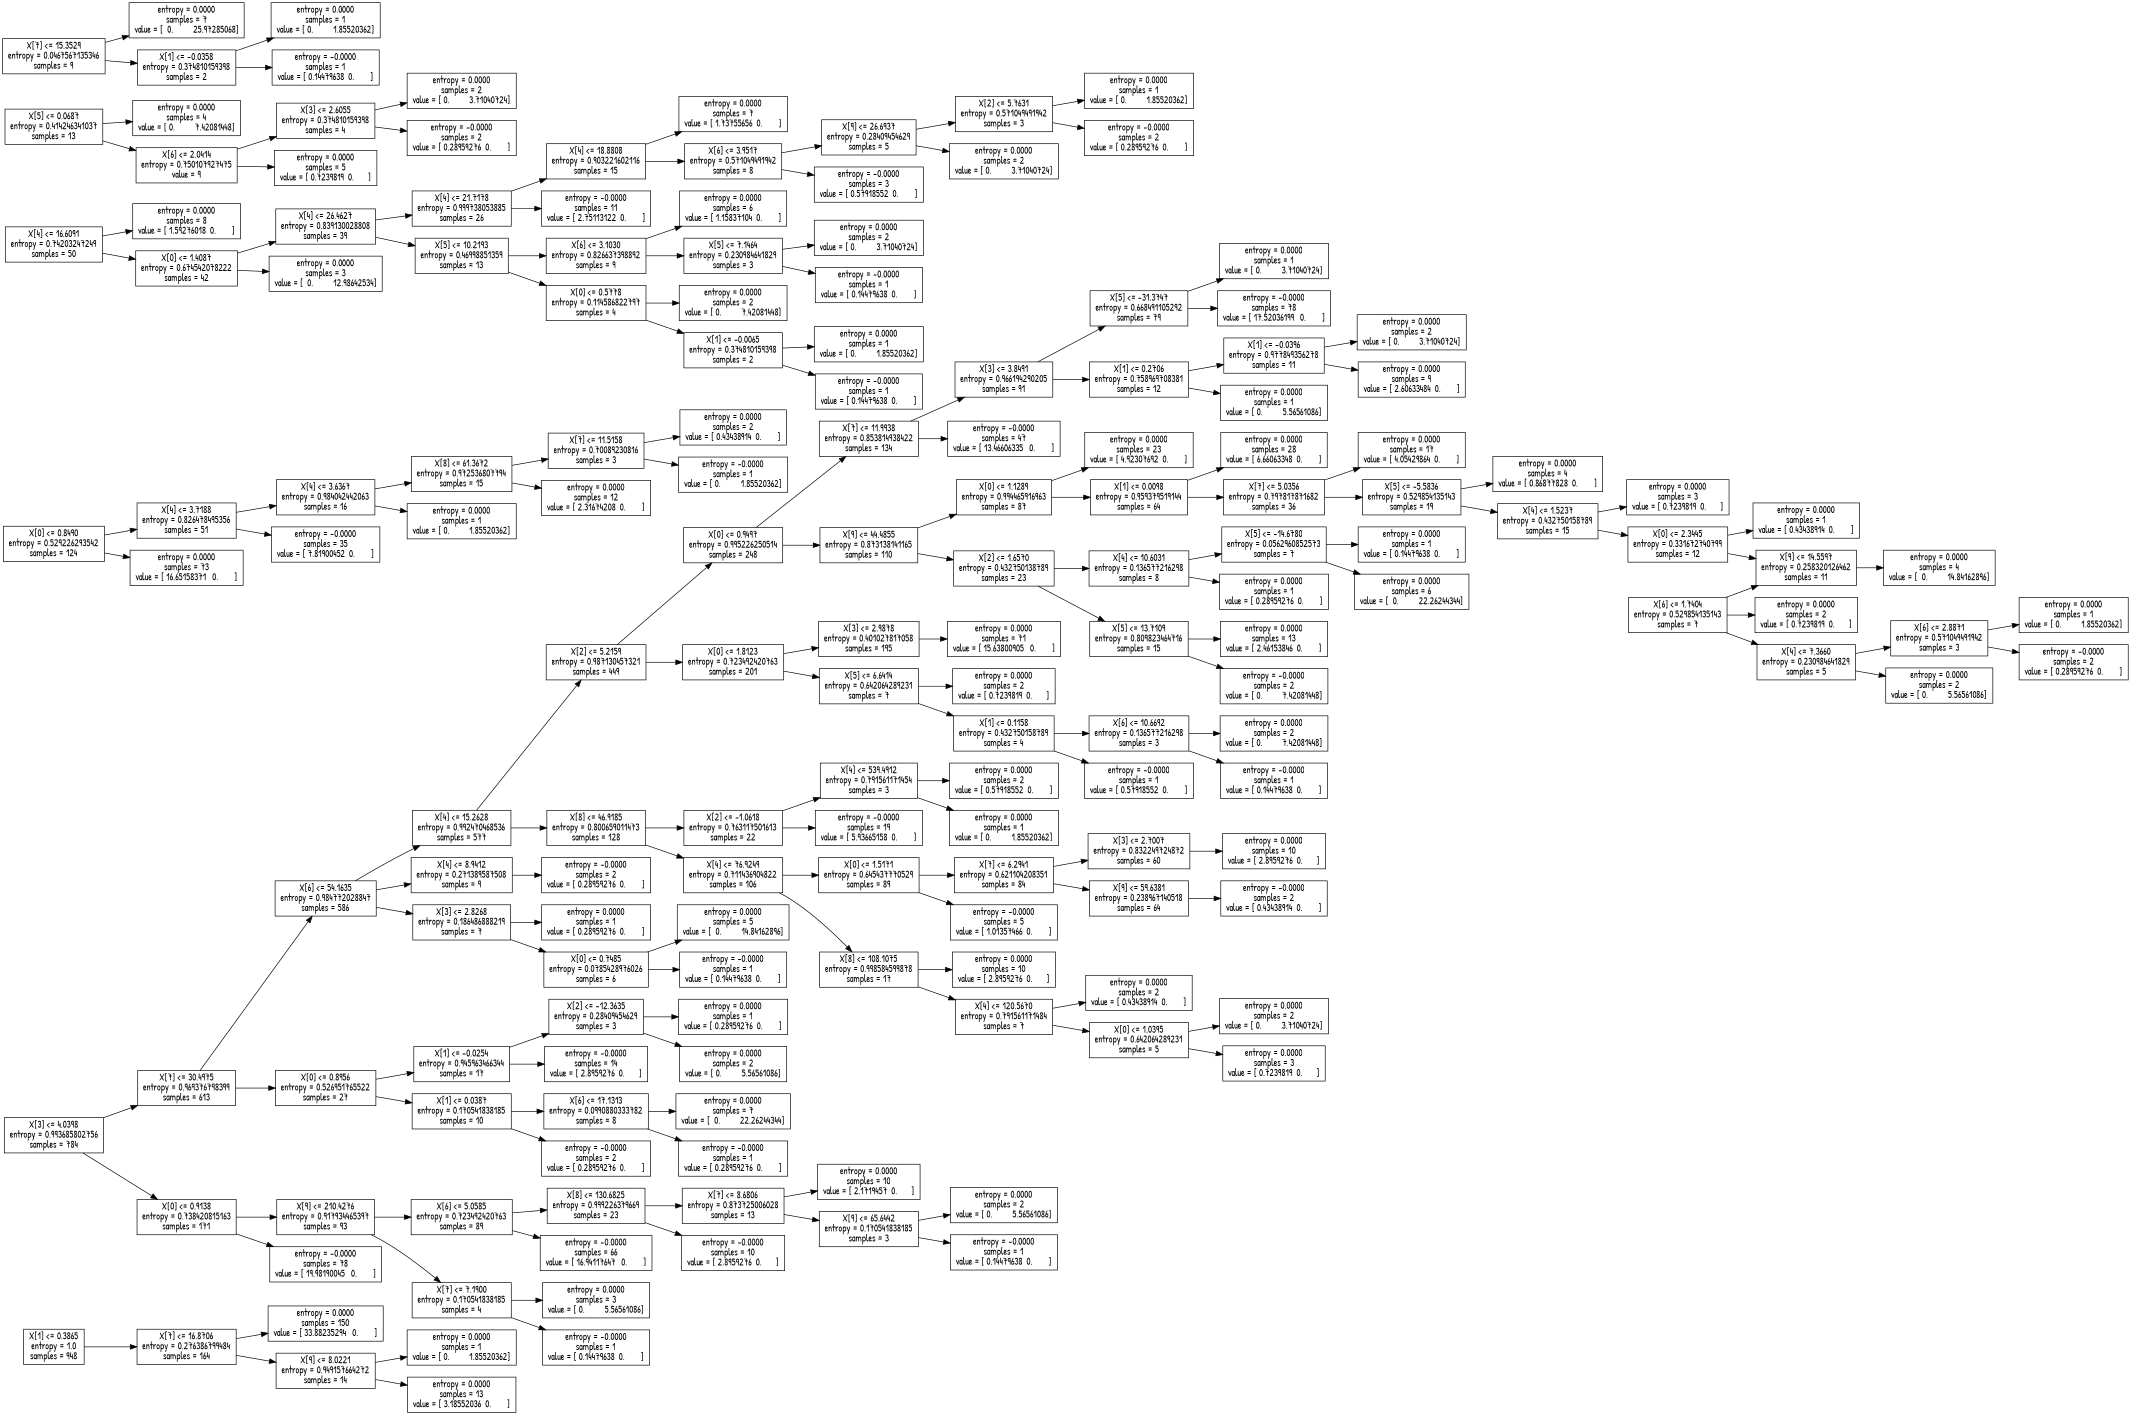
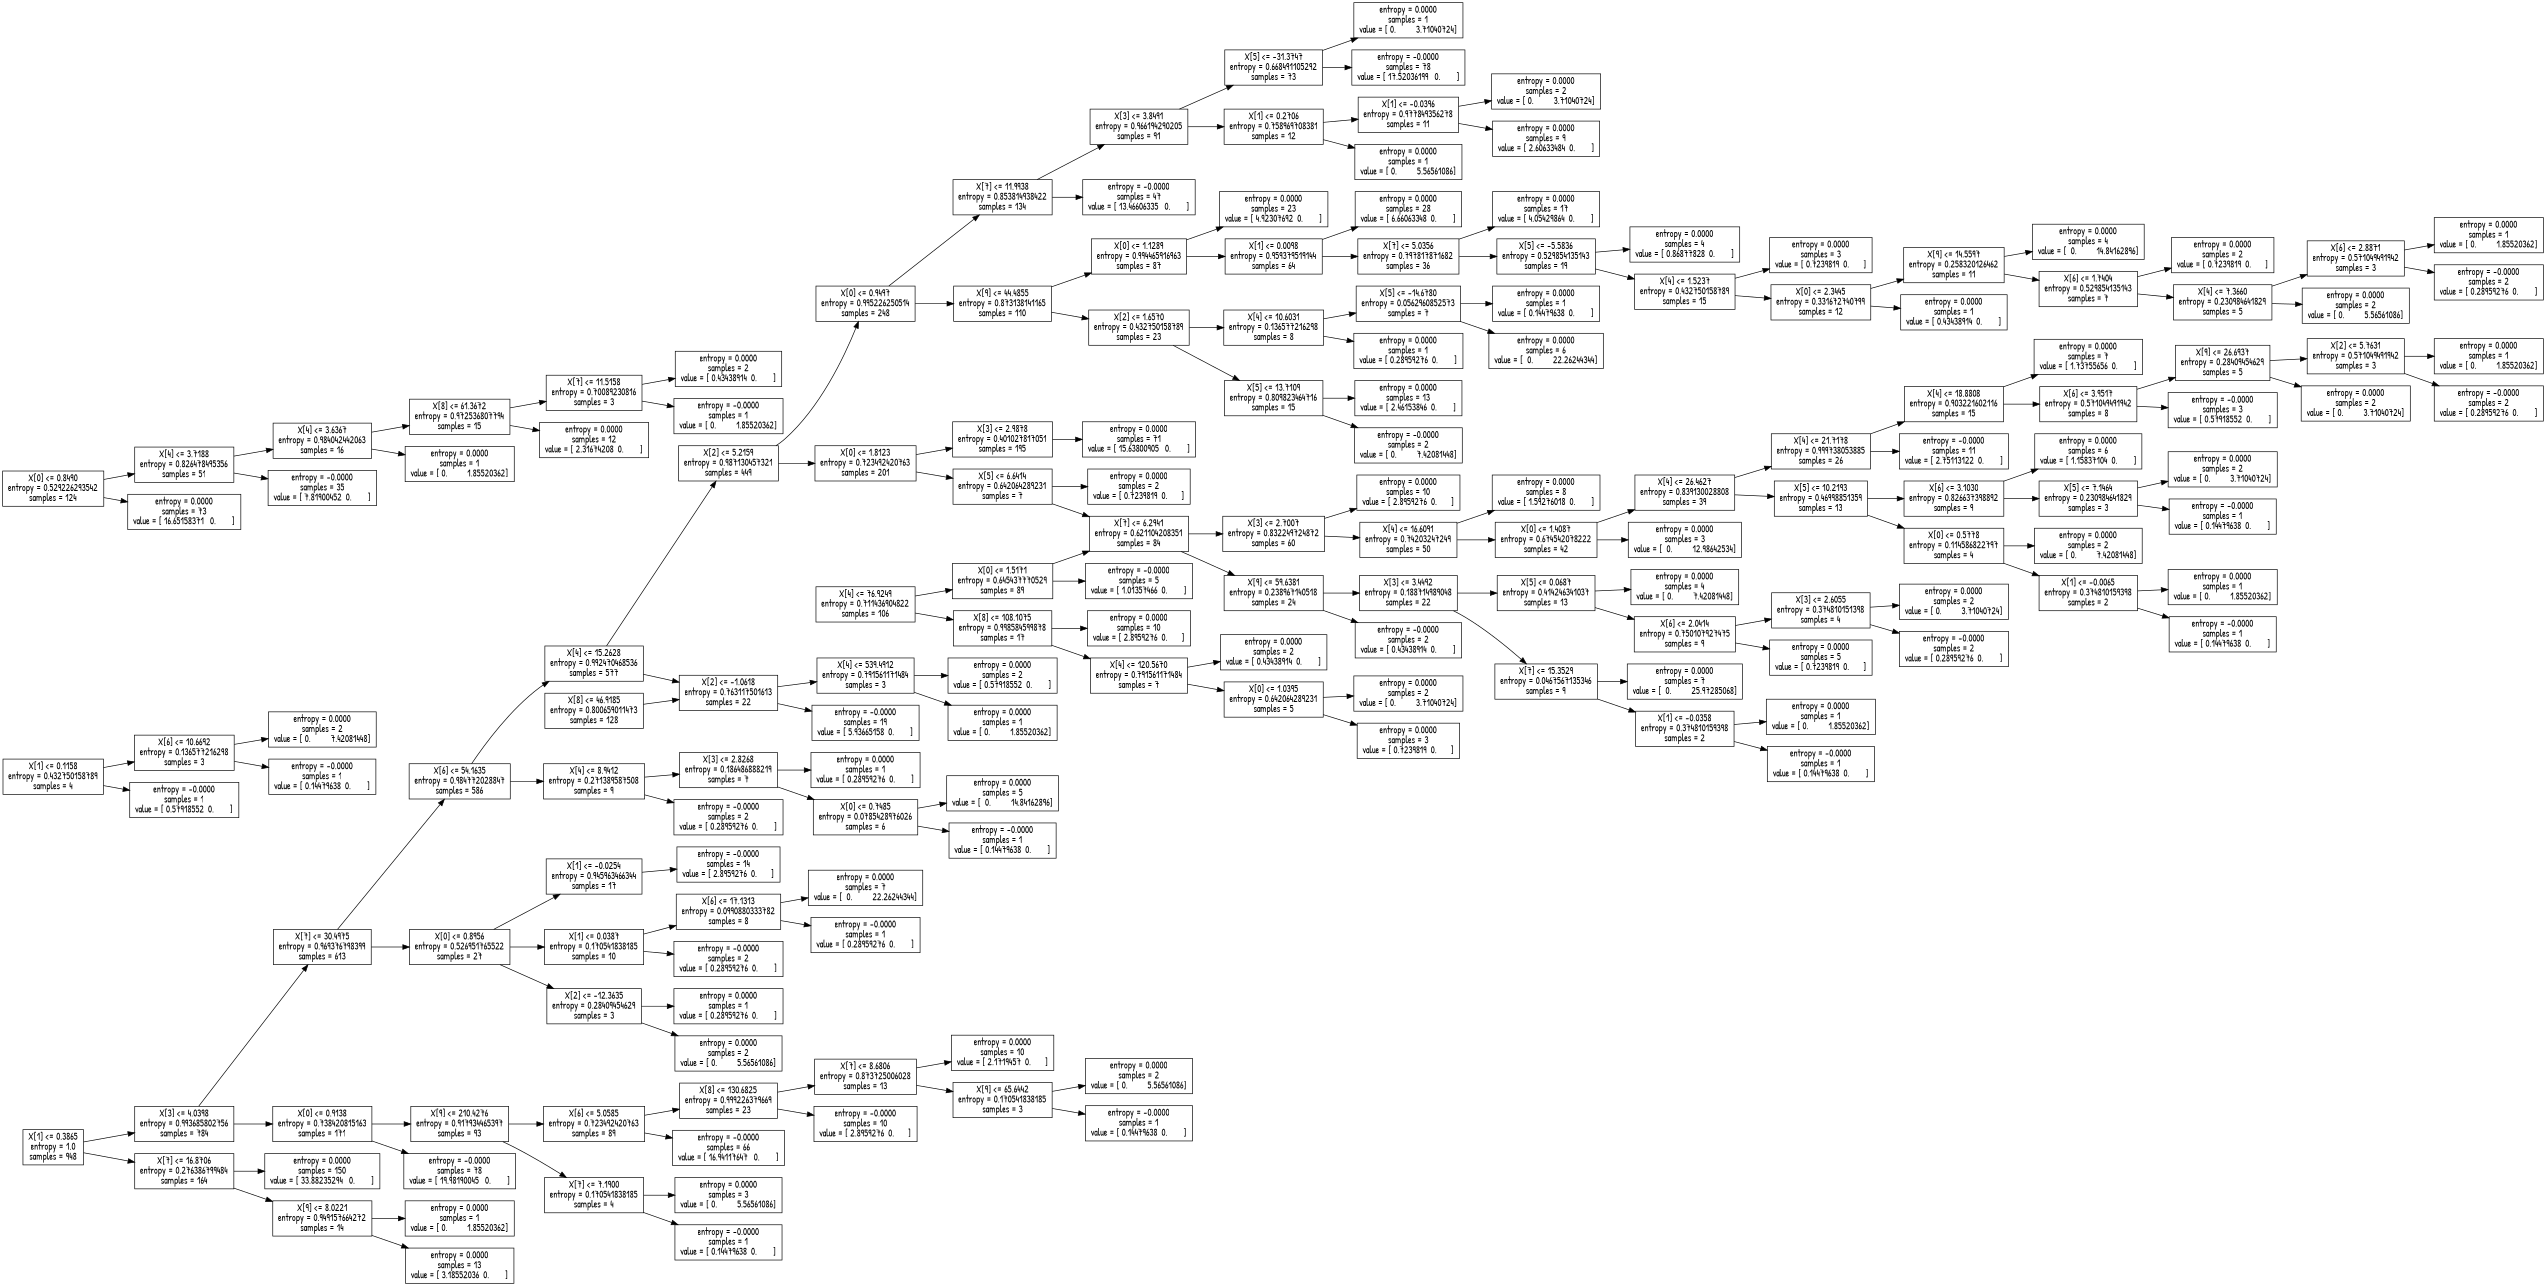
(326, 121) -> (1821, 610)
(187, 165) -> (1685, 634)
(1139, 308) -> (1274, 68)
none -> (1339, 537)
(1004, 568) -> (1139, 328)
none -> (1408, 593)
(1739, 593) -> (2018, 277)
(869, 639) -> (1003, 439)
(933, 709) -> (1068, 509)
(869, 781) -> (866, 676)
(525, 828) -> (658, 678)
(661, 850) -> none
(1139, 898) -> (1274, 593)
(391, 910) -> (659, 776)
(526, 1042) -> (524, 975)
none -> (106, 1138)
